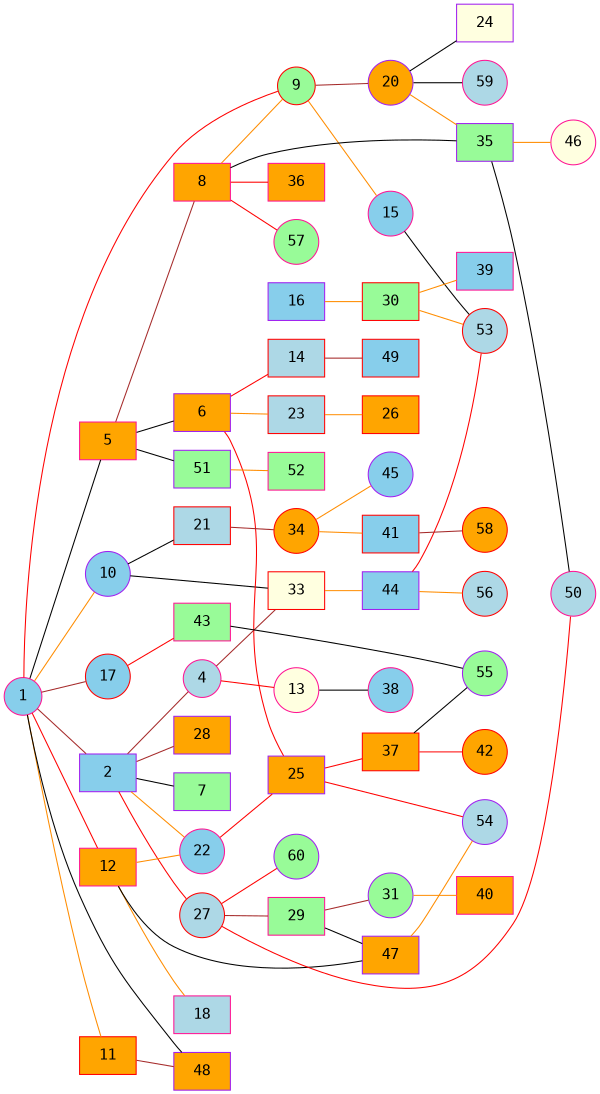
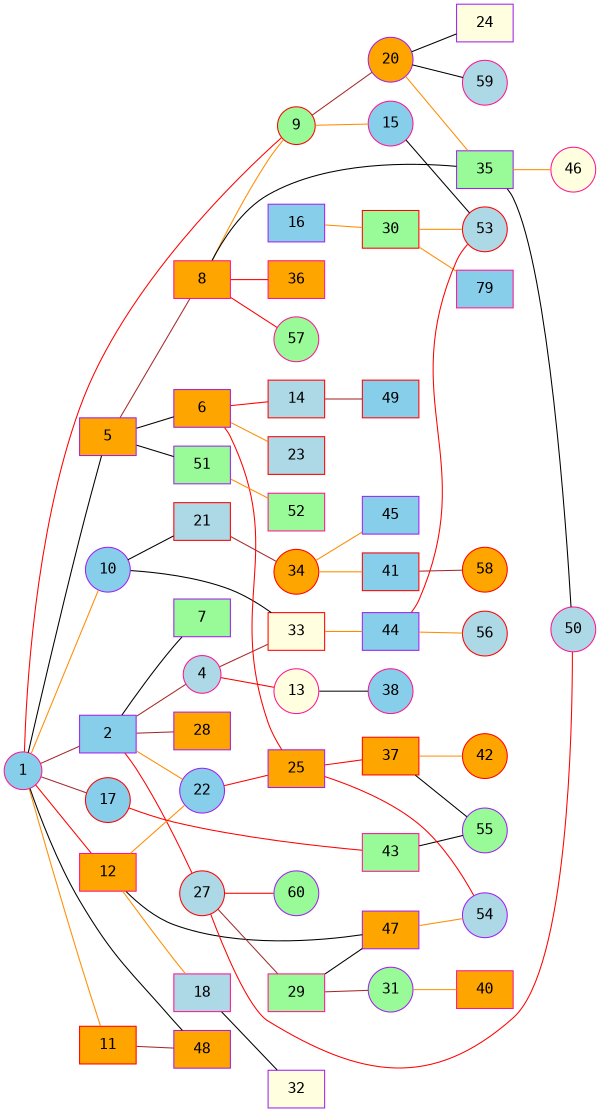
(485, 271) -> (485, 289)
(391, 415) -> none
(108, 441) -> (108, 437)
(391, 474) -> (391, 515)
(441, 752) -> (441, 756)
(202, 851) -> (202, 791)
none -> (296, 1089)
